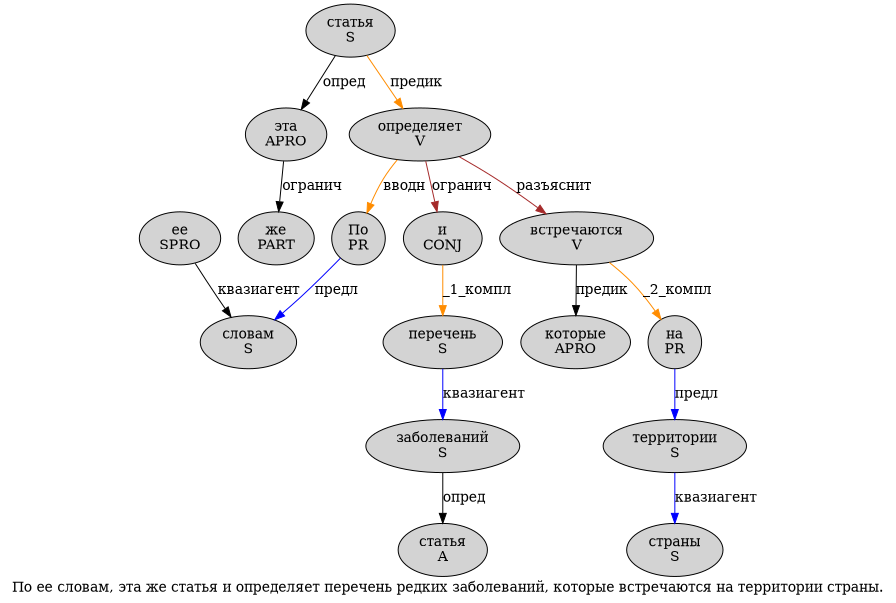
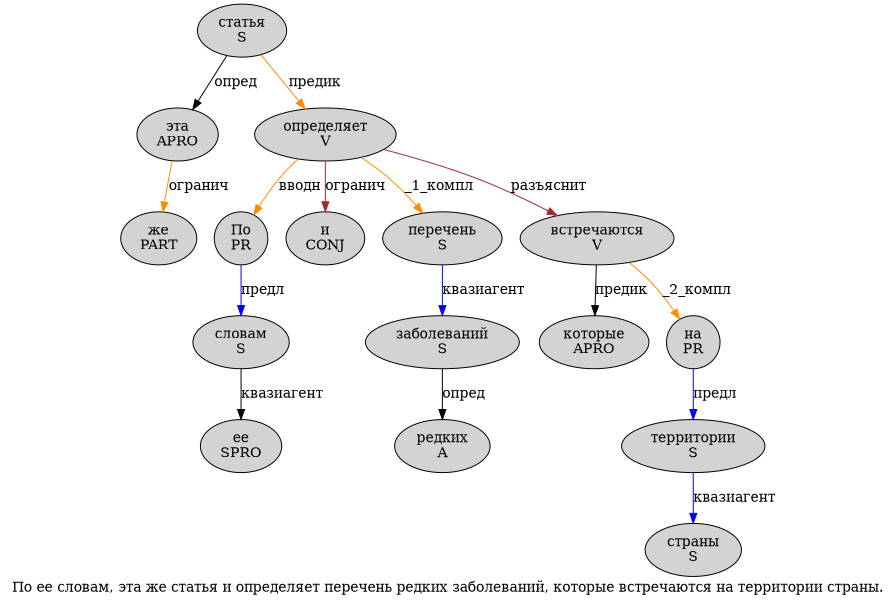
(282, 181) -> (168, 181)
(443, 285) -> (390, 179)
(210, 286) -> (241, 389)
(443, 550) -> (442, 446)
